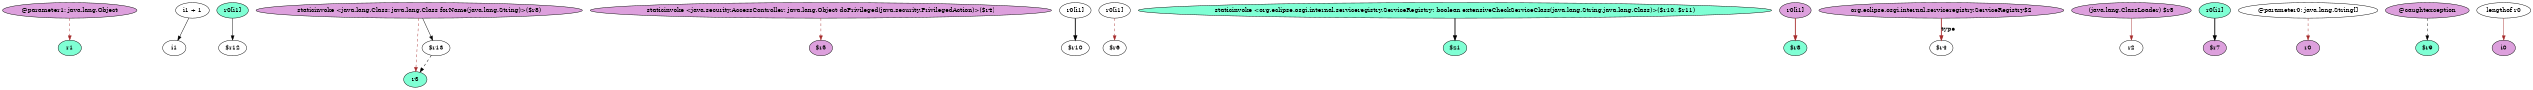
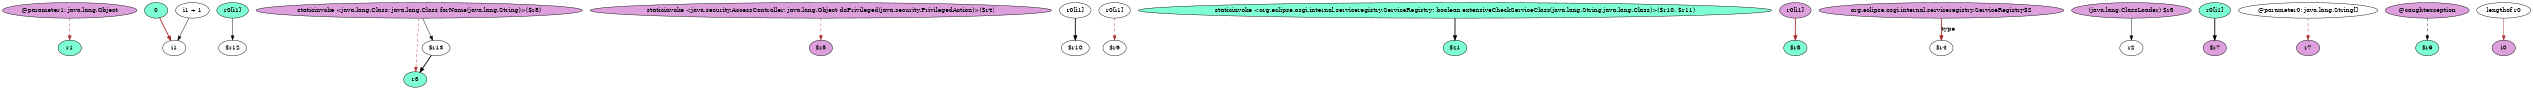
none -> (156, 10)
(2131, 27) -> (2131, 27)
(2308, 48) -> (2308, 48)
(427, 62) -> (427, 62)
